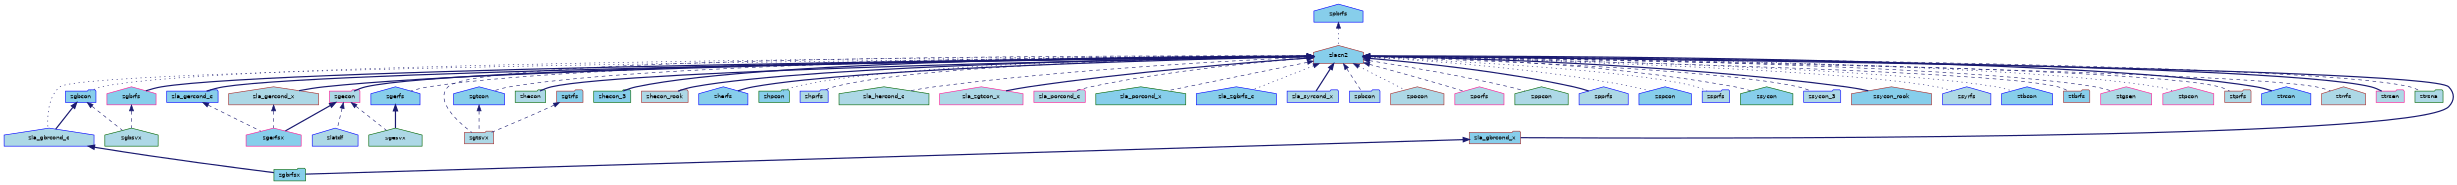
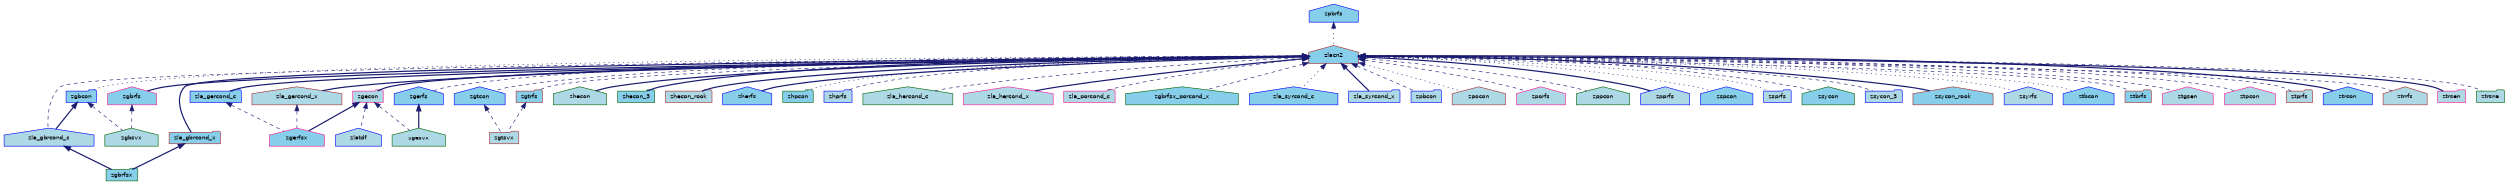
(848, 59) -> (919, 65)
(1772, 63) -> (1801, 62)
(661, 64) -> (659, 64)
(530, 97) -> (580, 97)
(981, 97) -> (1008, 97)
(1141, 97) -> (1182, 97)
(1236, 97) -> (1294, 97)
